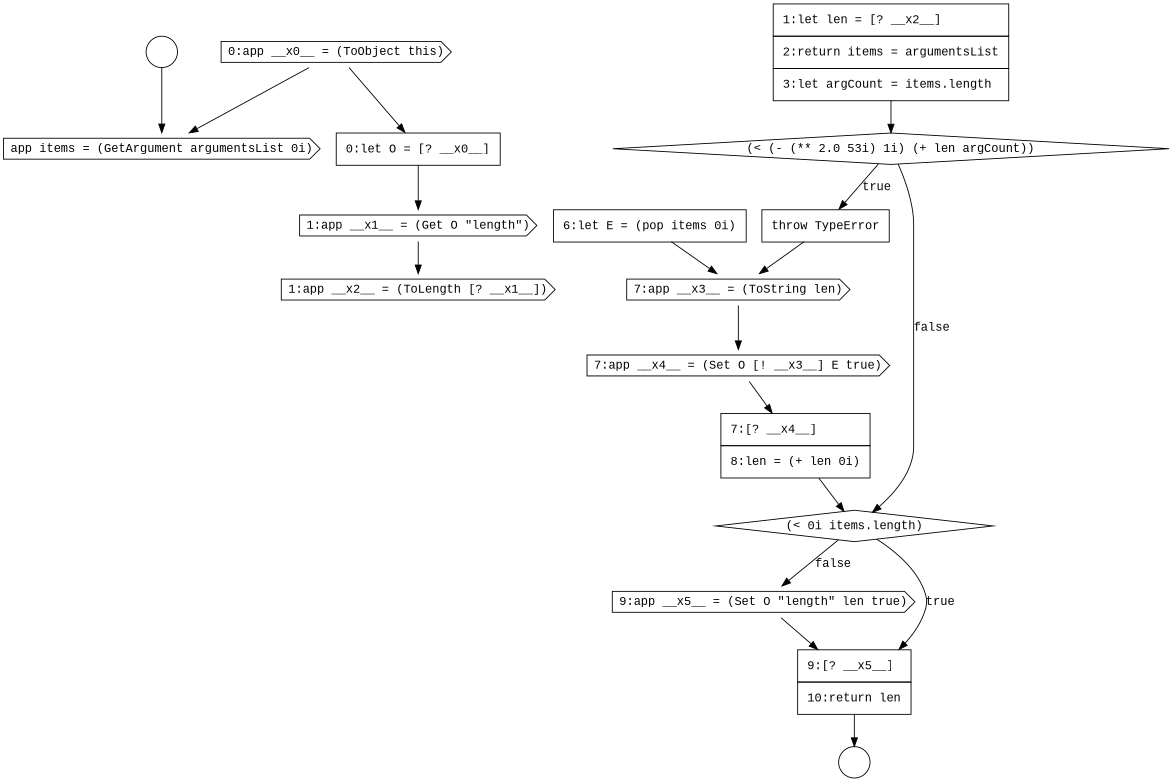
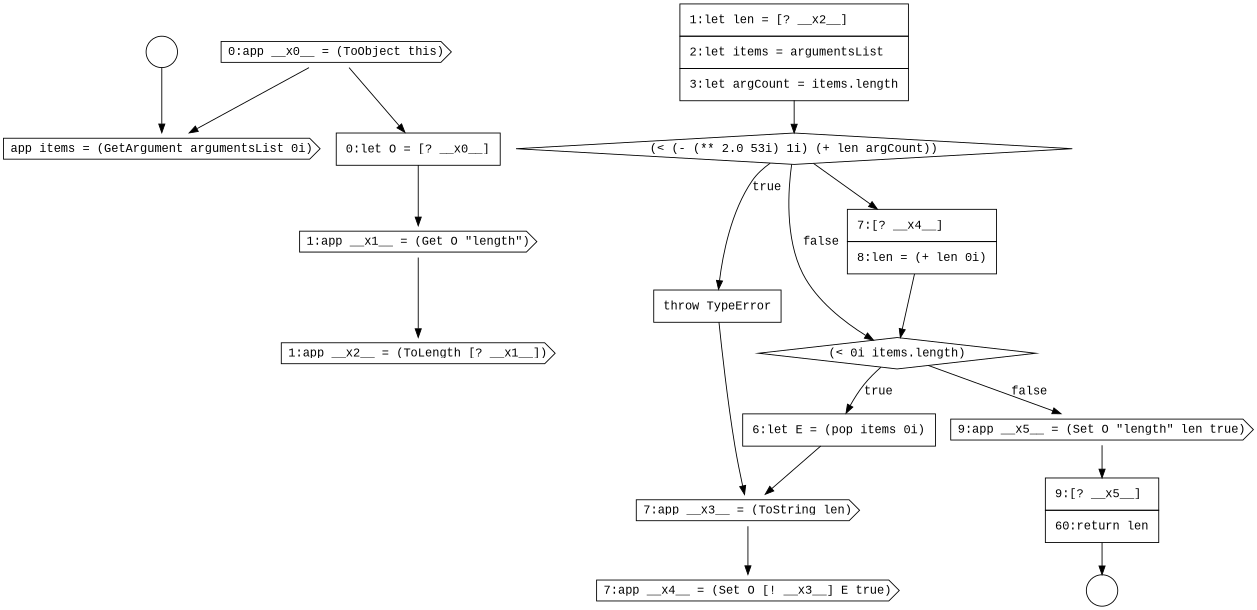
(891, 52) -> (787, 52)
(758, 394) -> (842, 184)
(922, 585) -> (864, 385)
(854, 698) -> (1102, 526)
